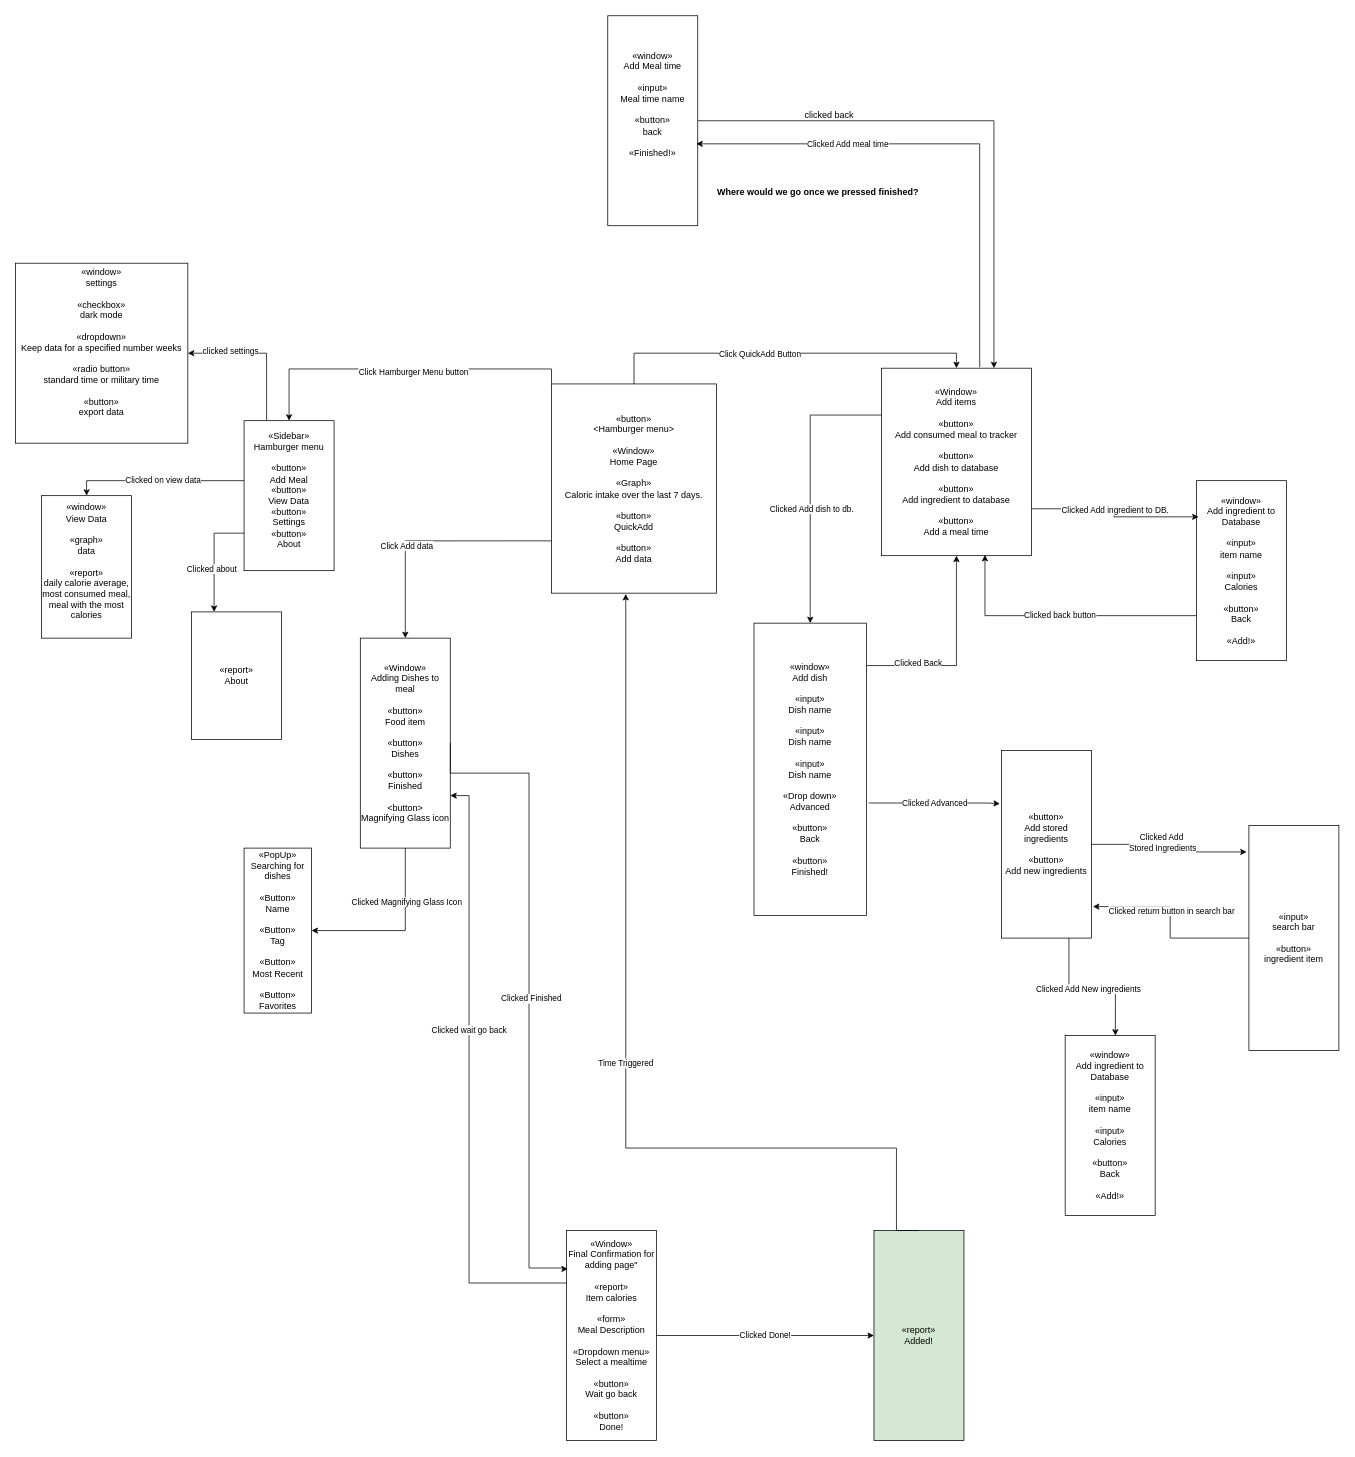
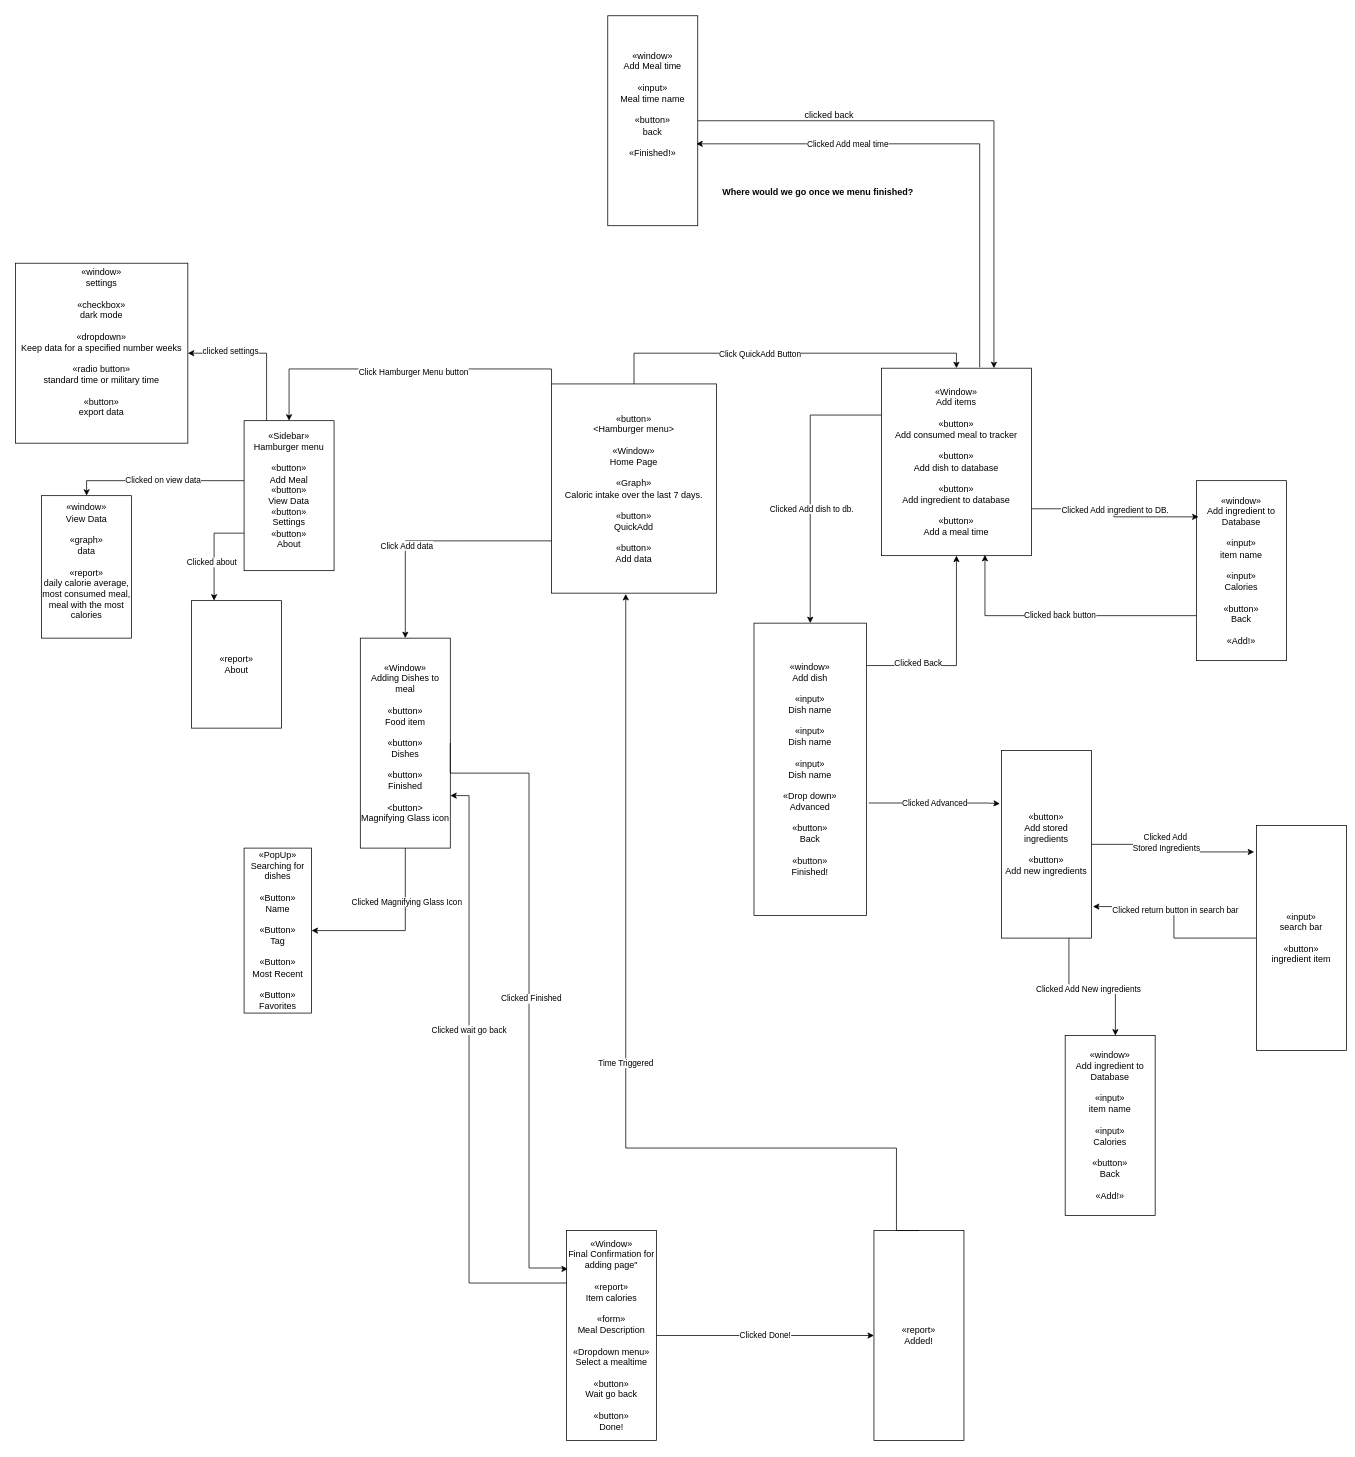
(818, 192) -> (818, 192)
(237, 675) -> (237, 664)
(1294, 938) -> (1302, 938)
(919, 1335) -> (919, 1335)
